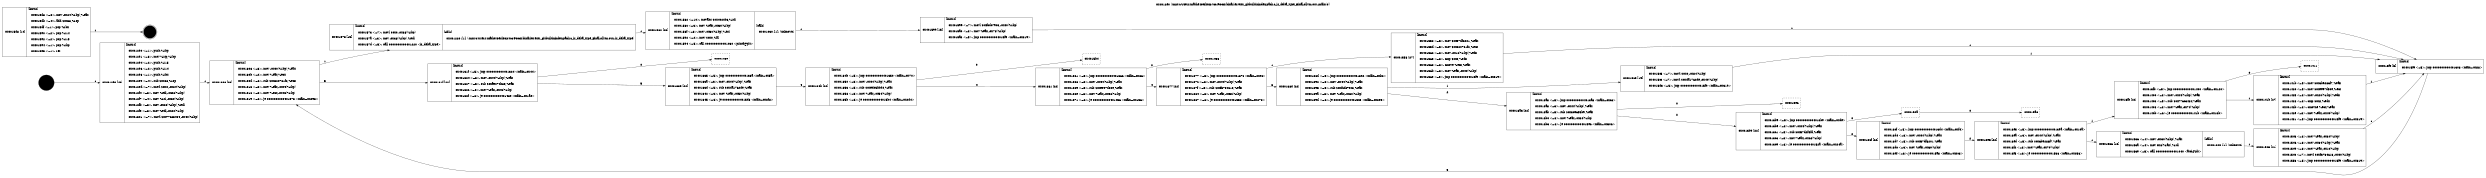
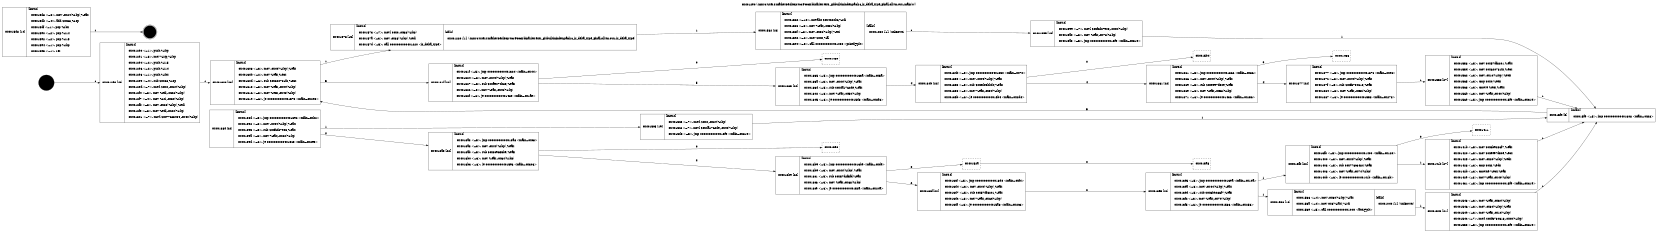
(1271, 87) -> none
